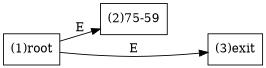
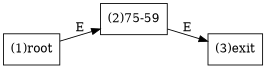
(130, 56) -> (183, 34)
